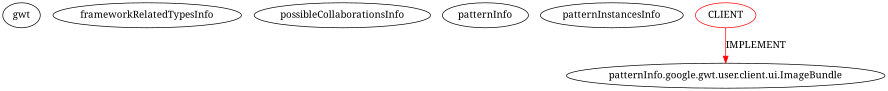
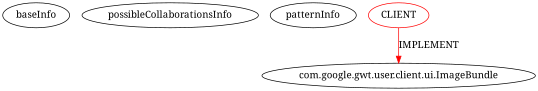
(22, 15) -> (36, 15)
(147, 15) -> none
(612, 15) -> none
(726, 76) -> (399, 76)
